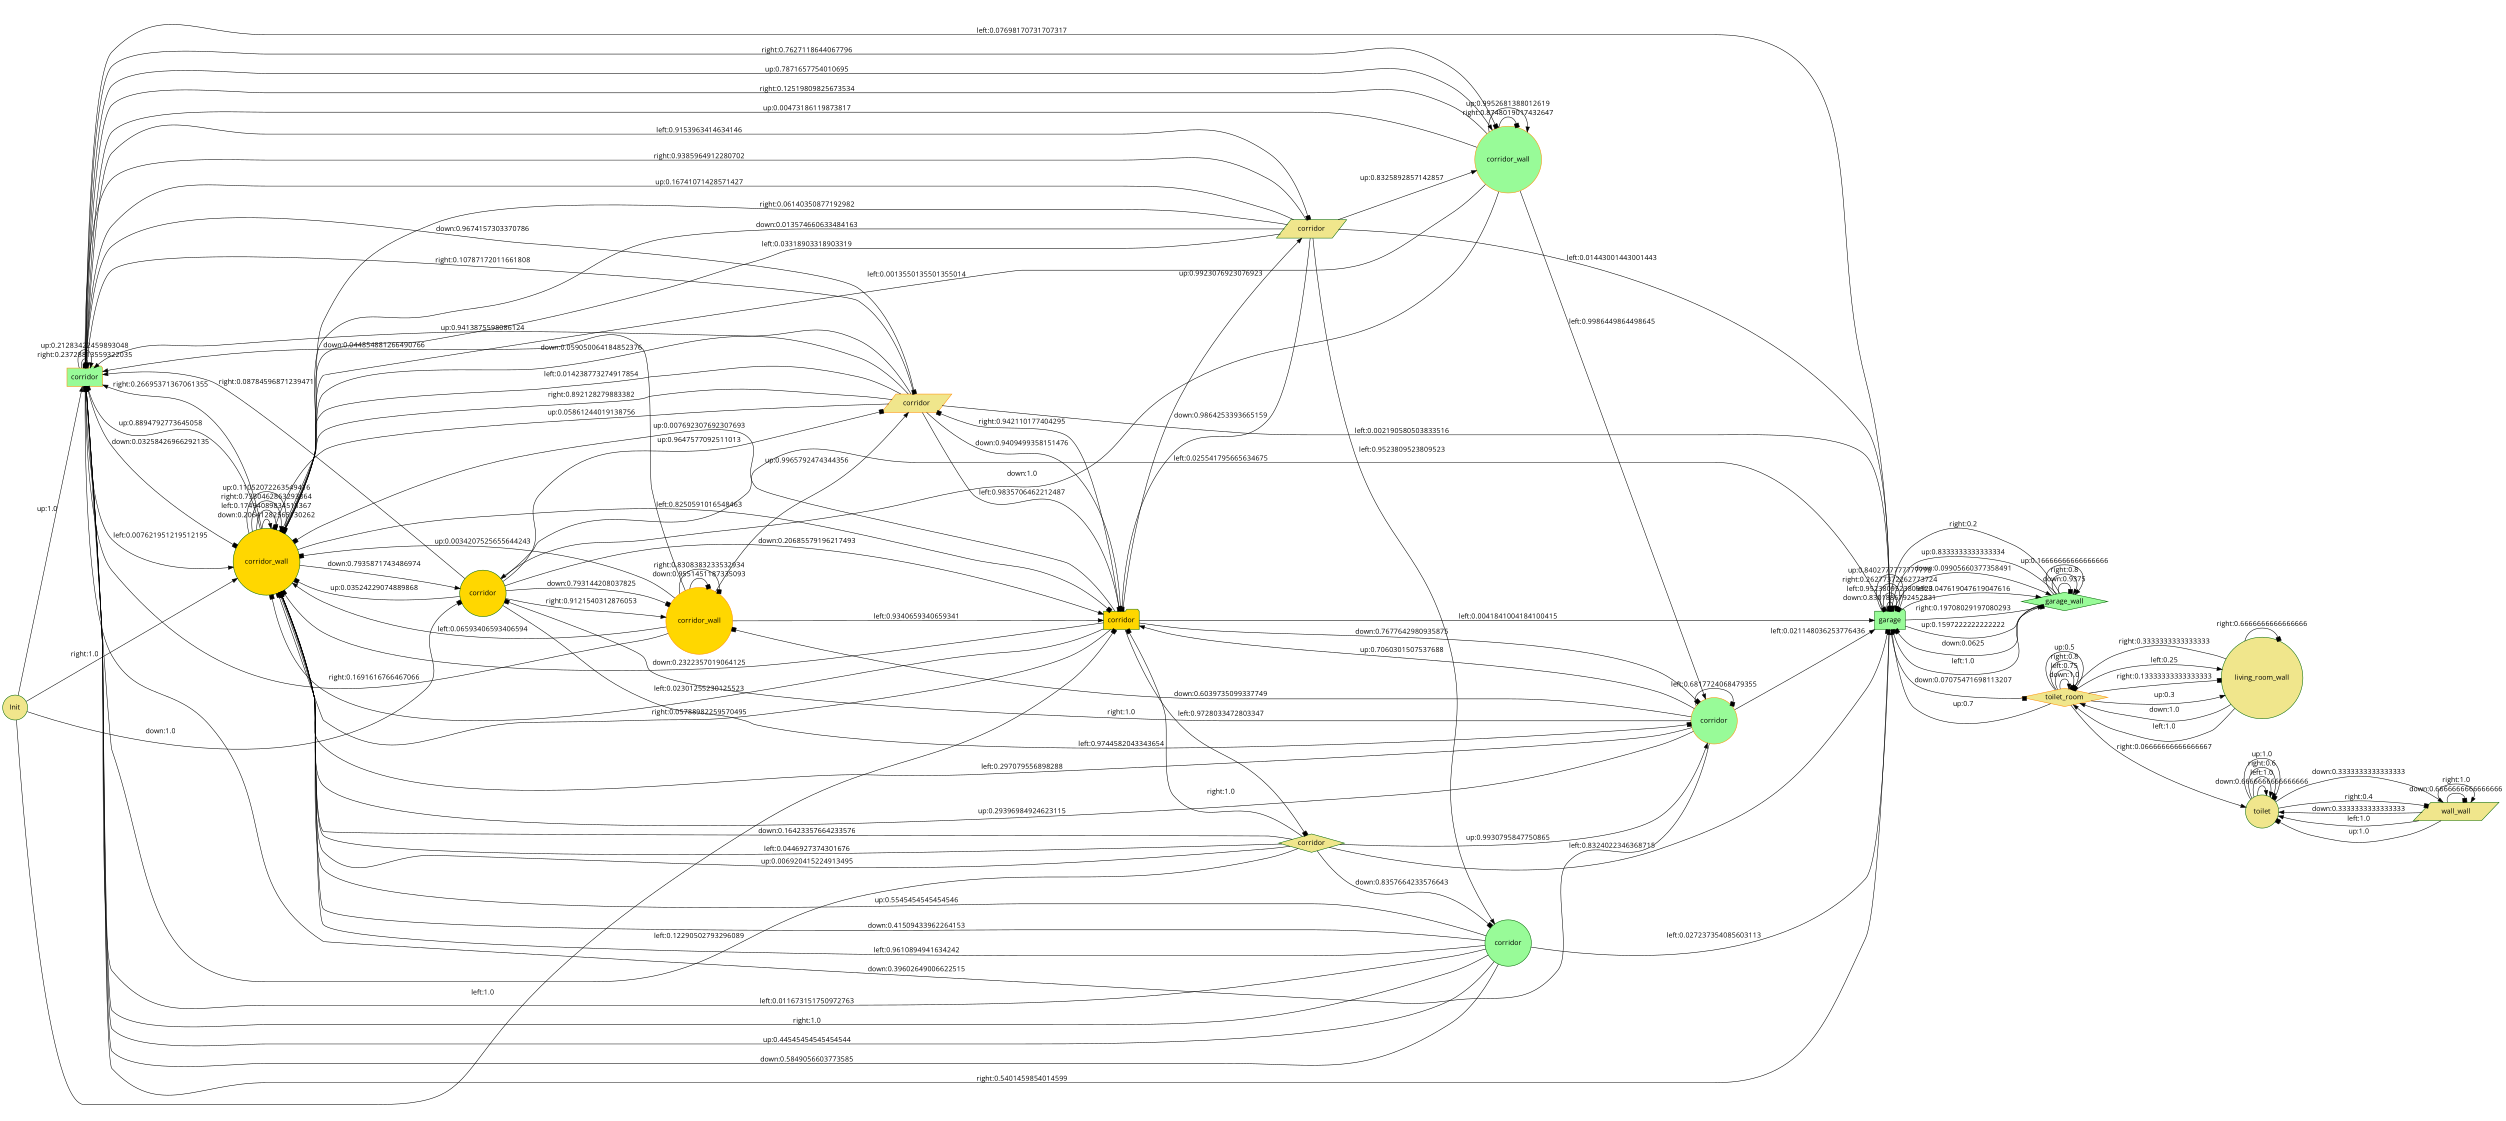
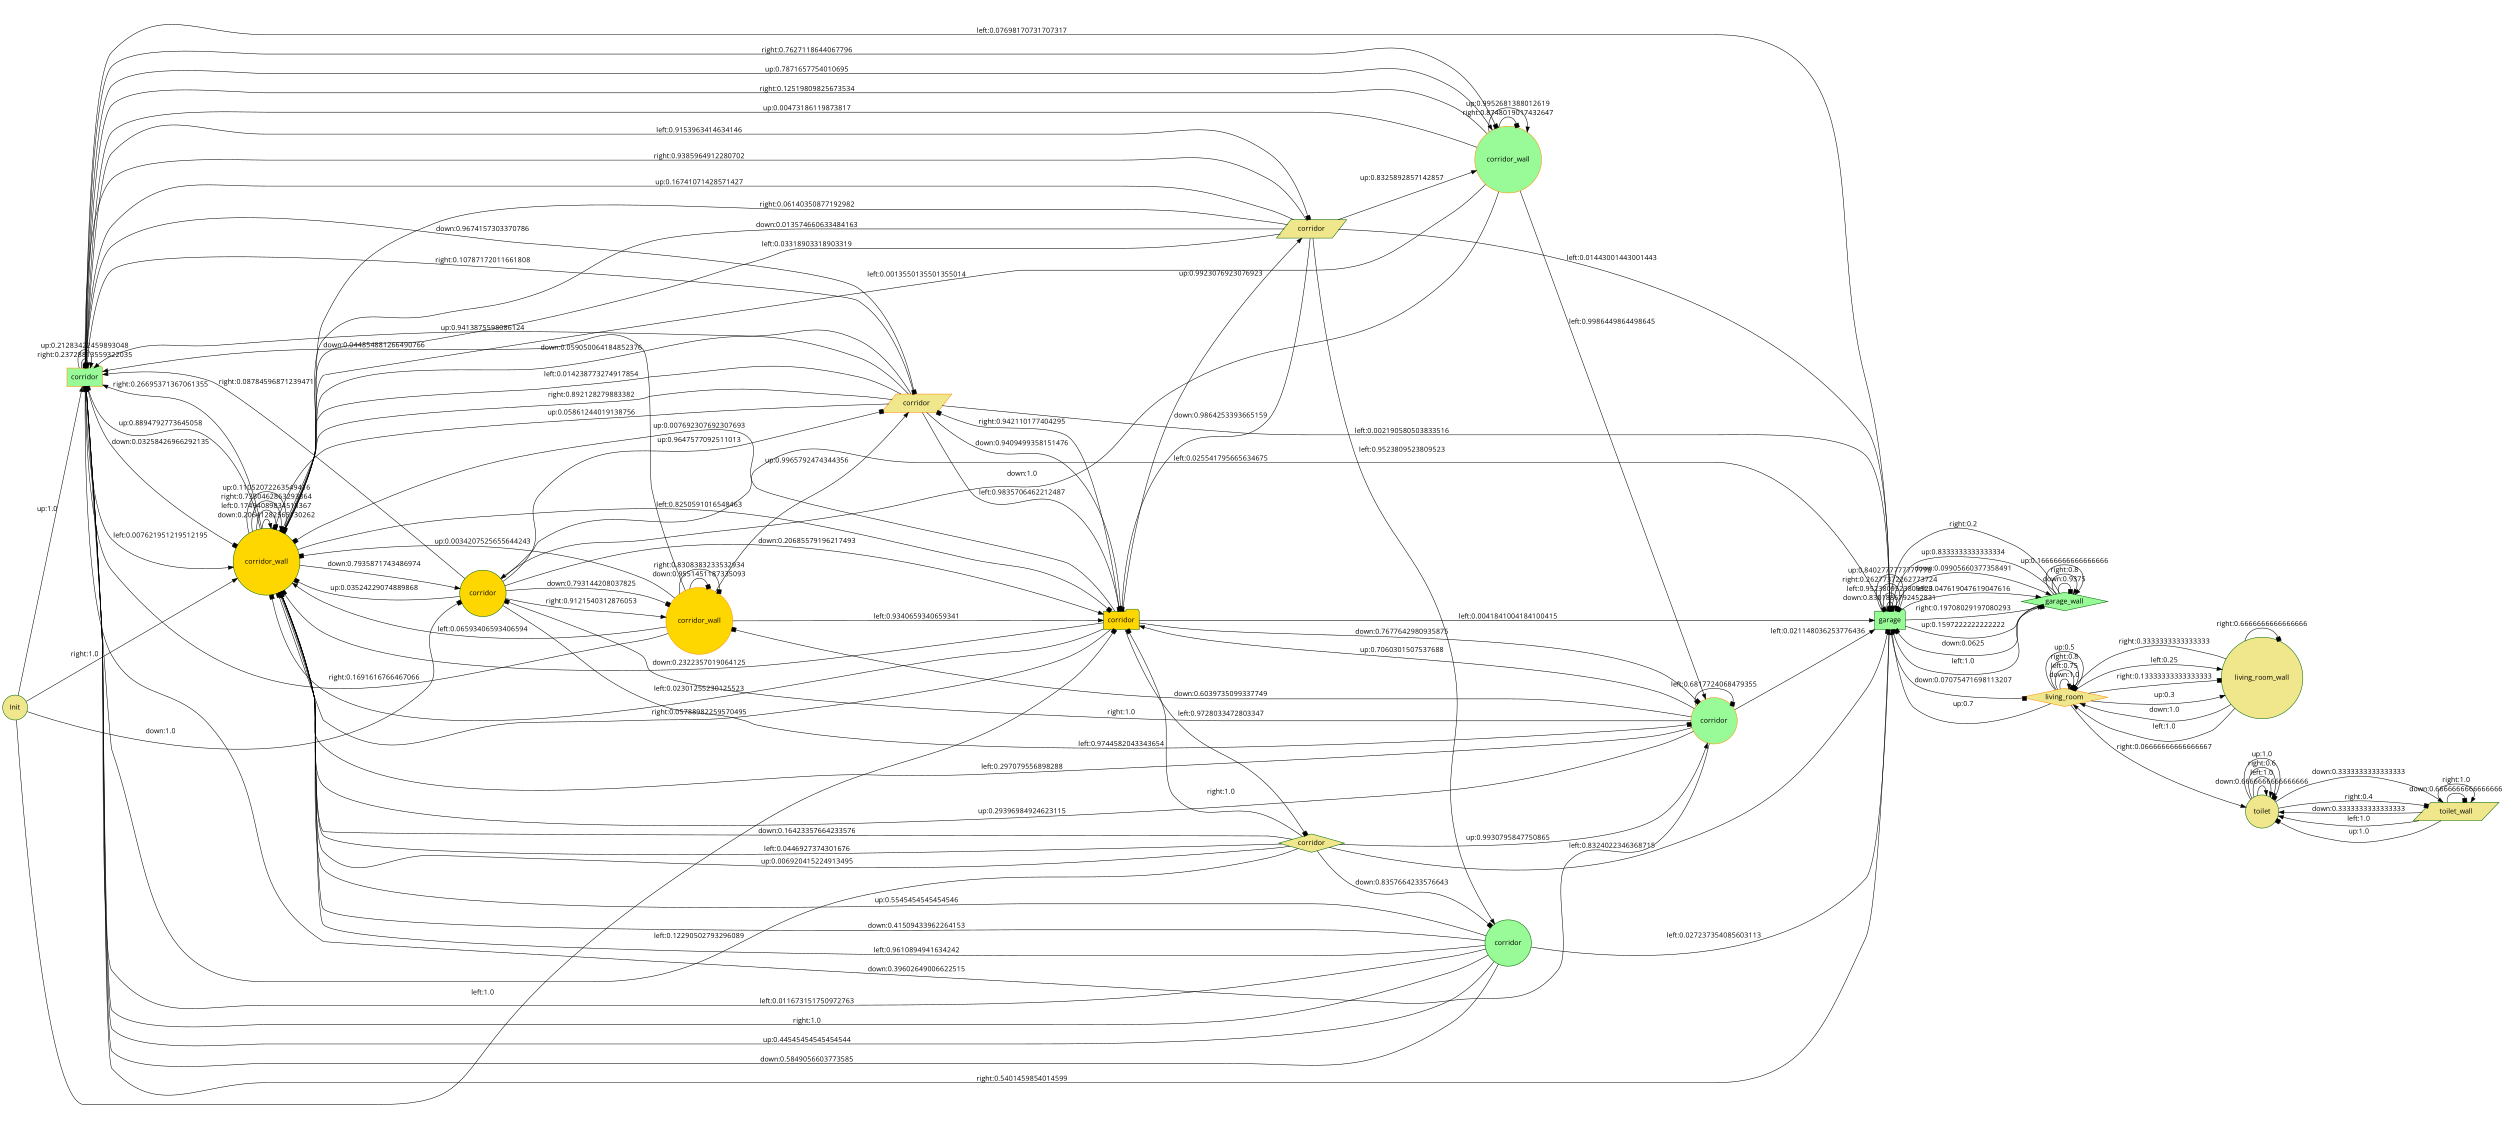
(2065, 697) -> (2065, 697)
(2456, 812) -> (2456, 812)
